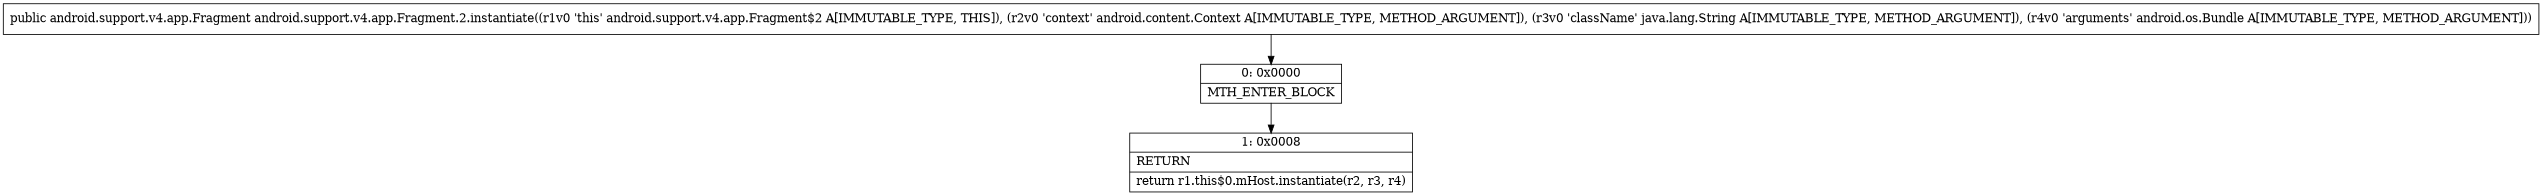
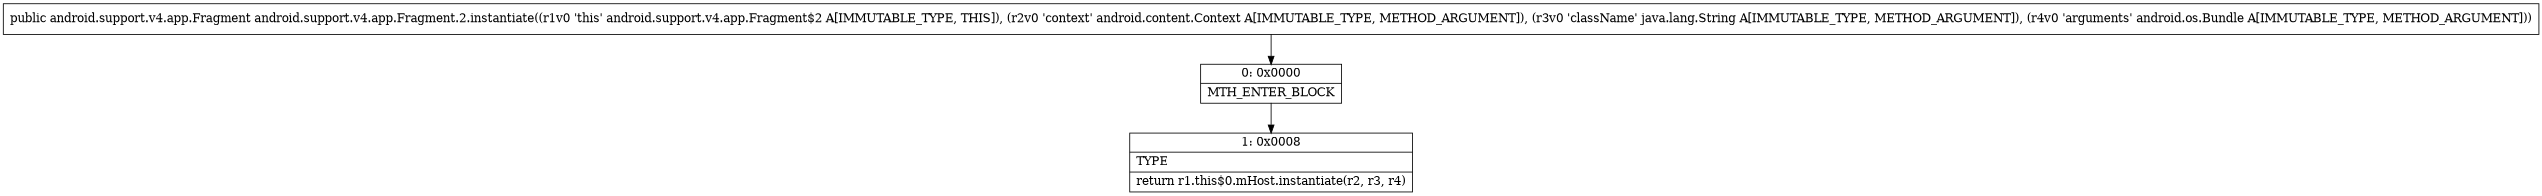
(1163, 162) -> (1153, 162)
